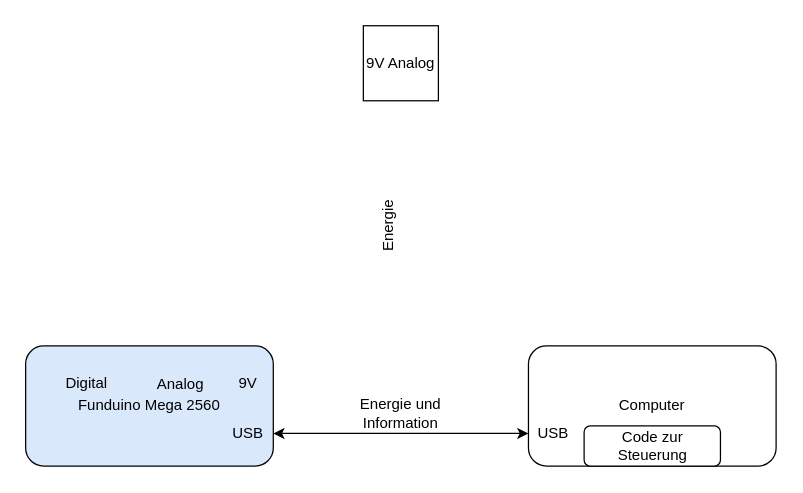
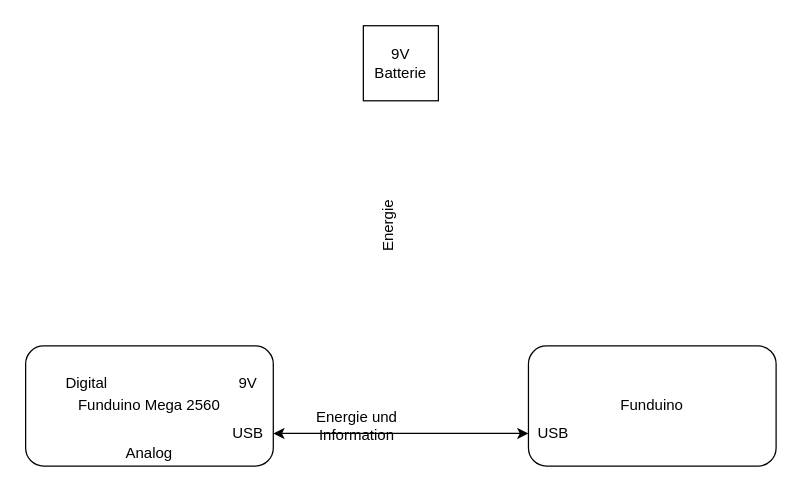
(401, 63) -> (401, 63)
(181, 384) -> (149, 453)
(149, 406) -> (149, 406)
(652, 406) -> (652, 406)
(401, 413) -> (357, 426)
(652, 446) -> none
